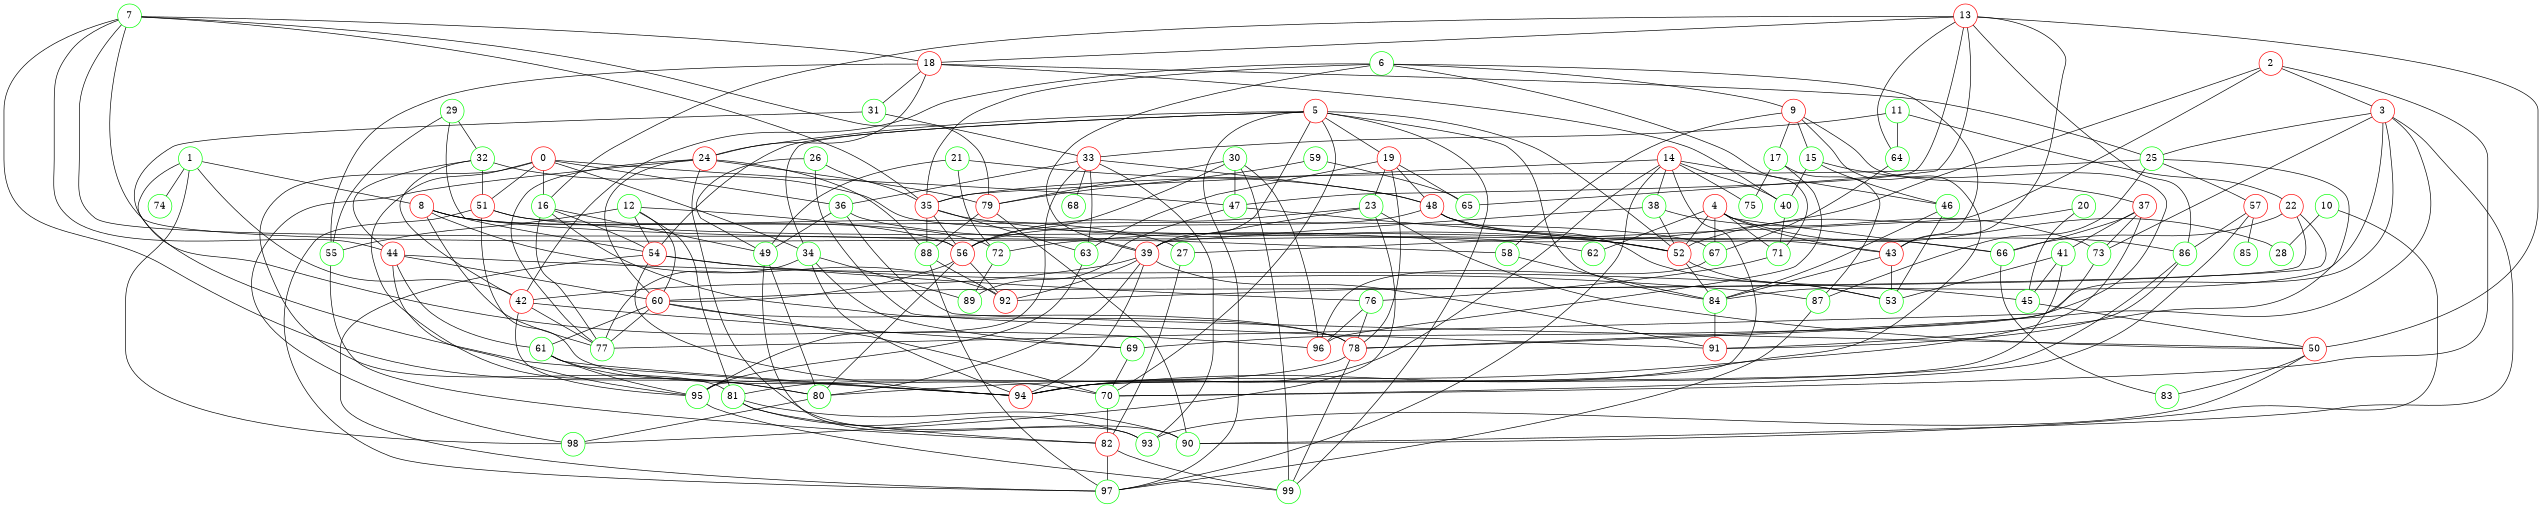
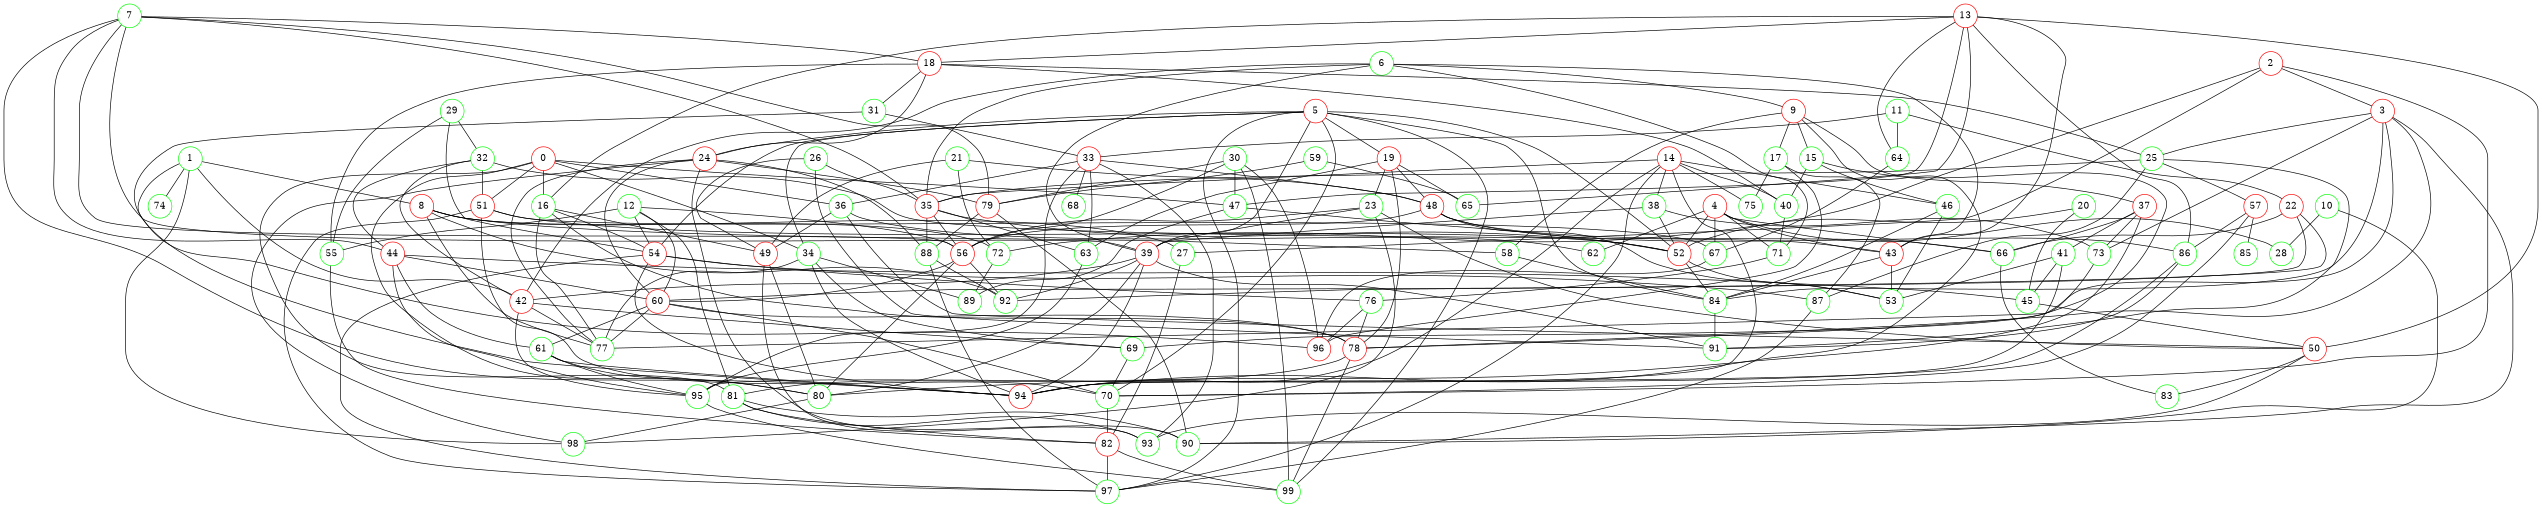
(766, 254) -> (766, 254)
(1006, 301) -> (1006, 301)
(1715, 349) -> (1715, 349)
